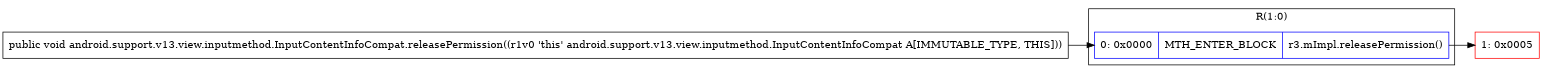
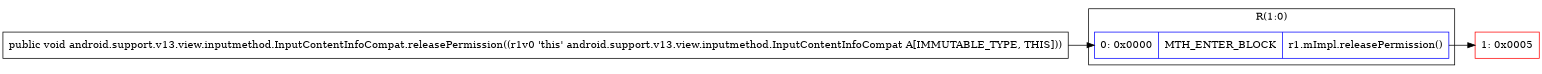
(1366, 45) -> (1366, 45)
